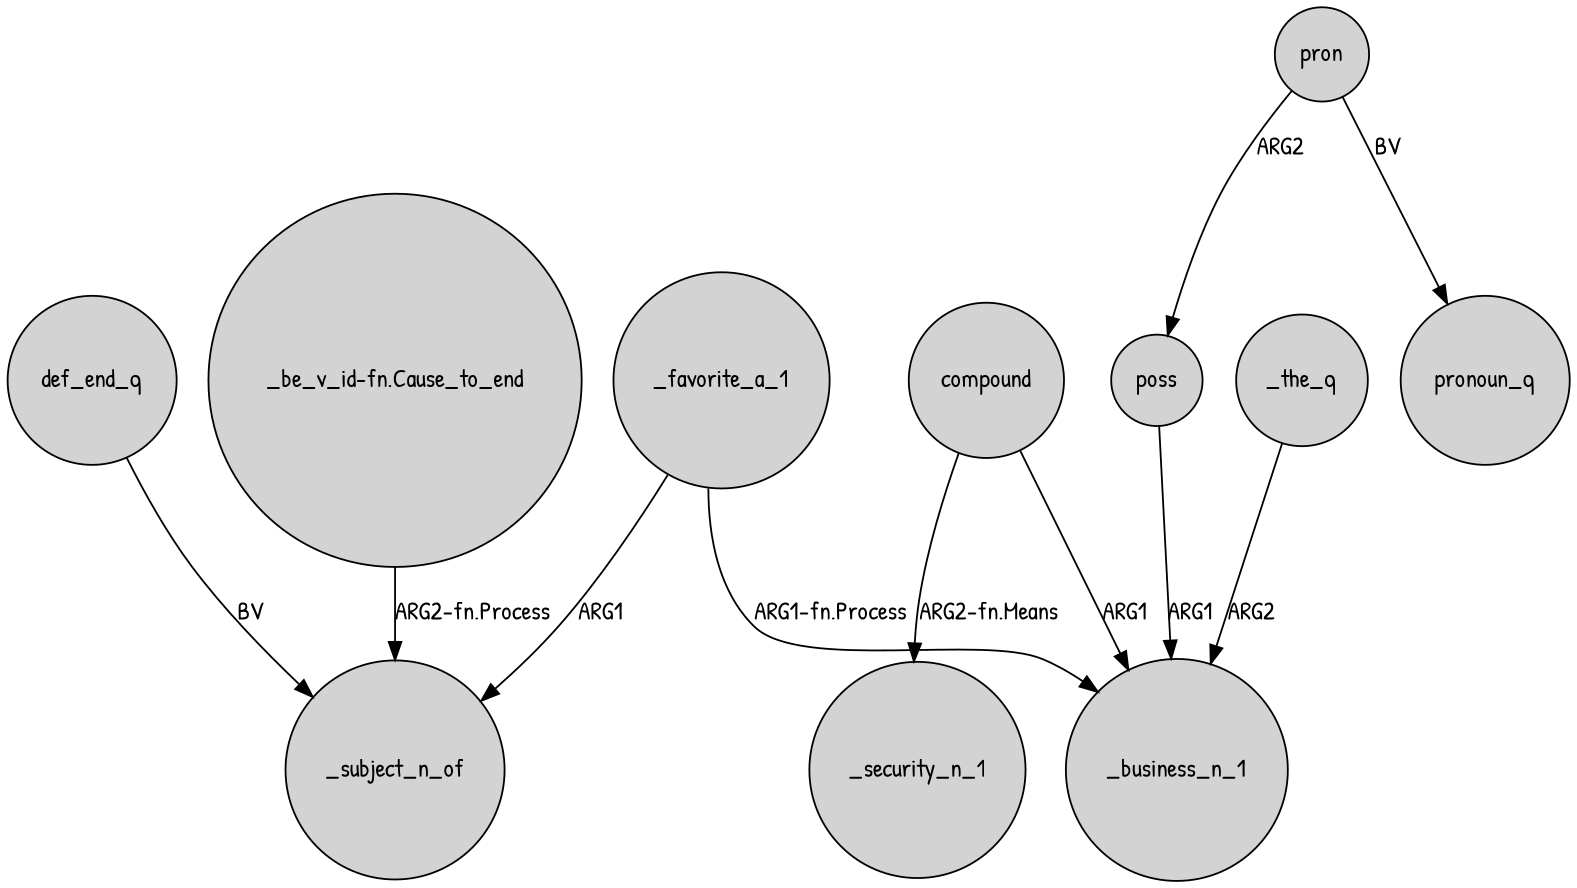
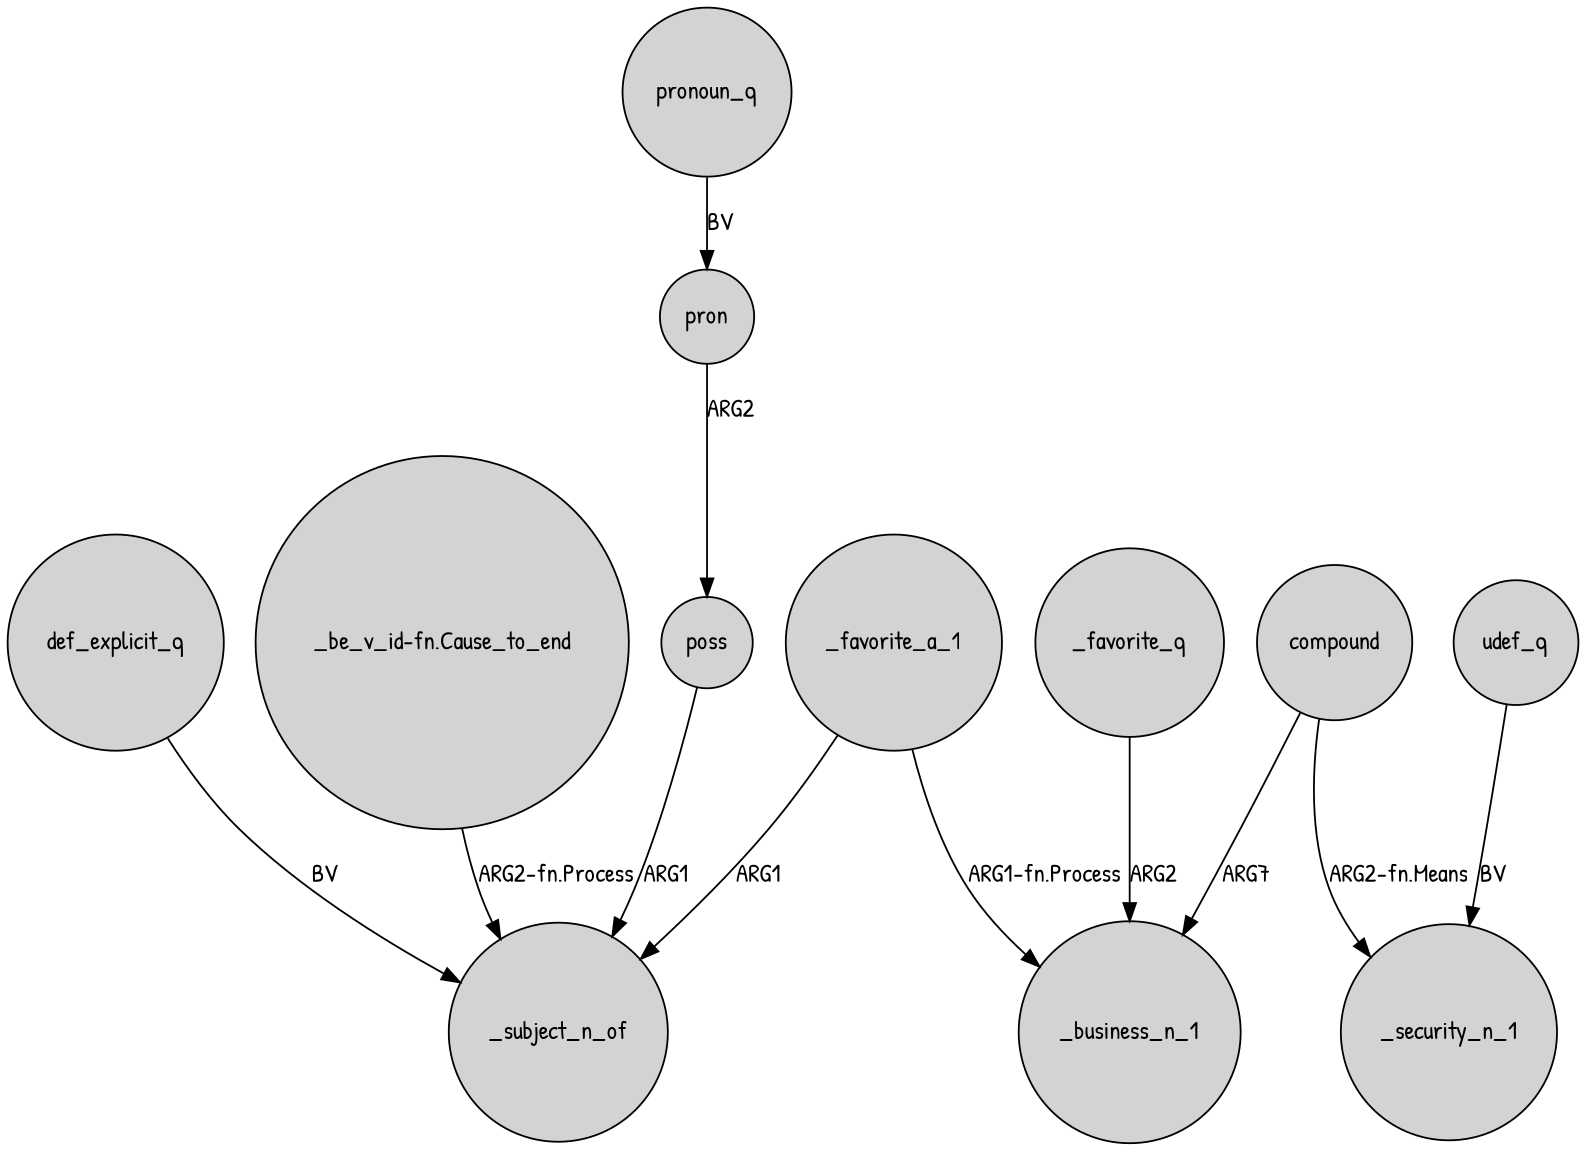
(1391, 192) -> (707, 214)
(92, 380) -> (116, 643)
(1302, 380) -> (1130, 643)
(1165, 533) -> (664, 806)
(1125, 613) -> (1247, 875)
none -> (1516, 643)
